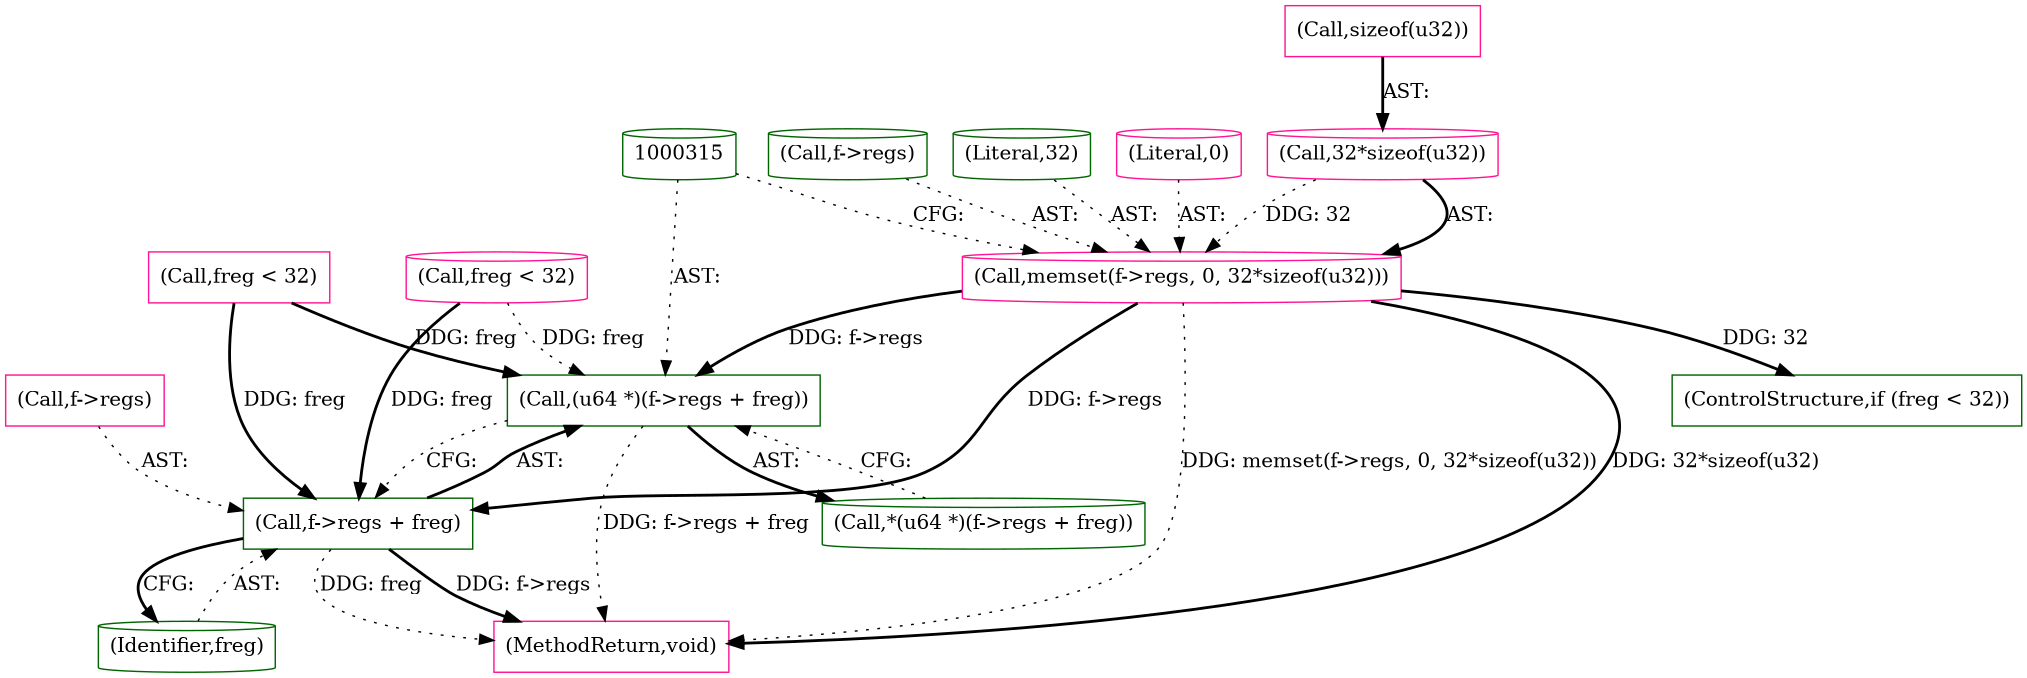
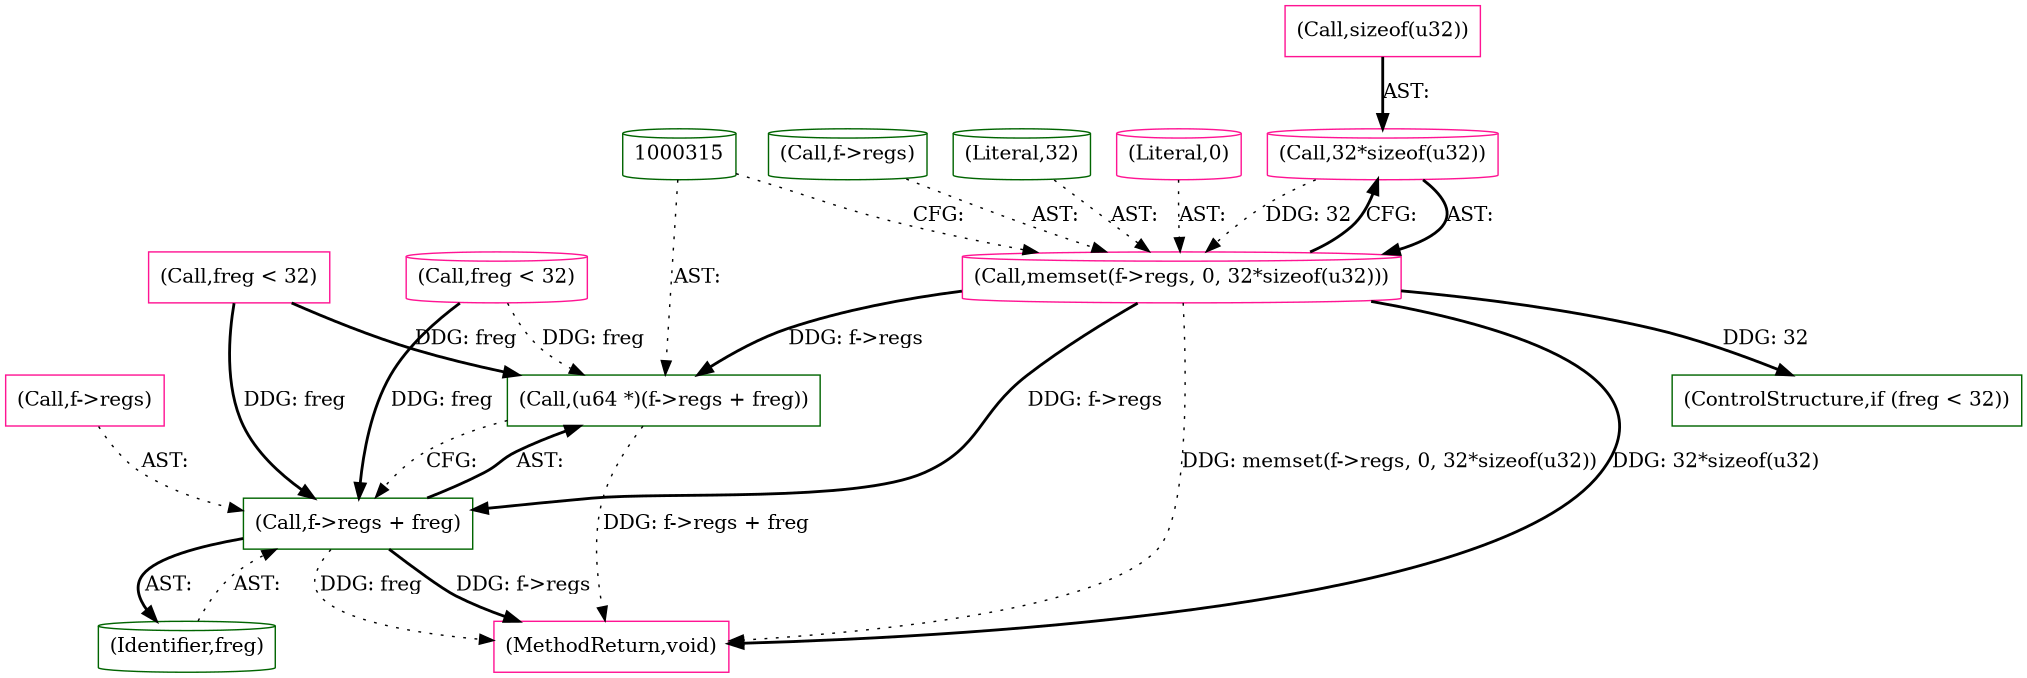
none -> (1348, 229)
(984, 524) -> none
(172, 585) -> (172, 585)
